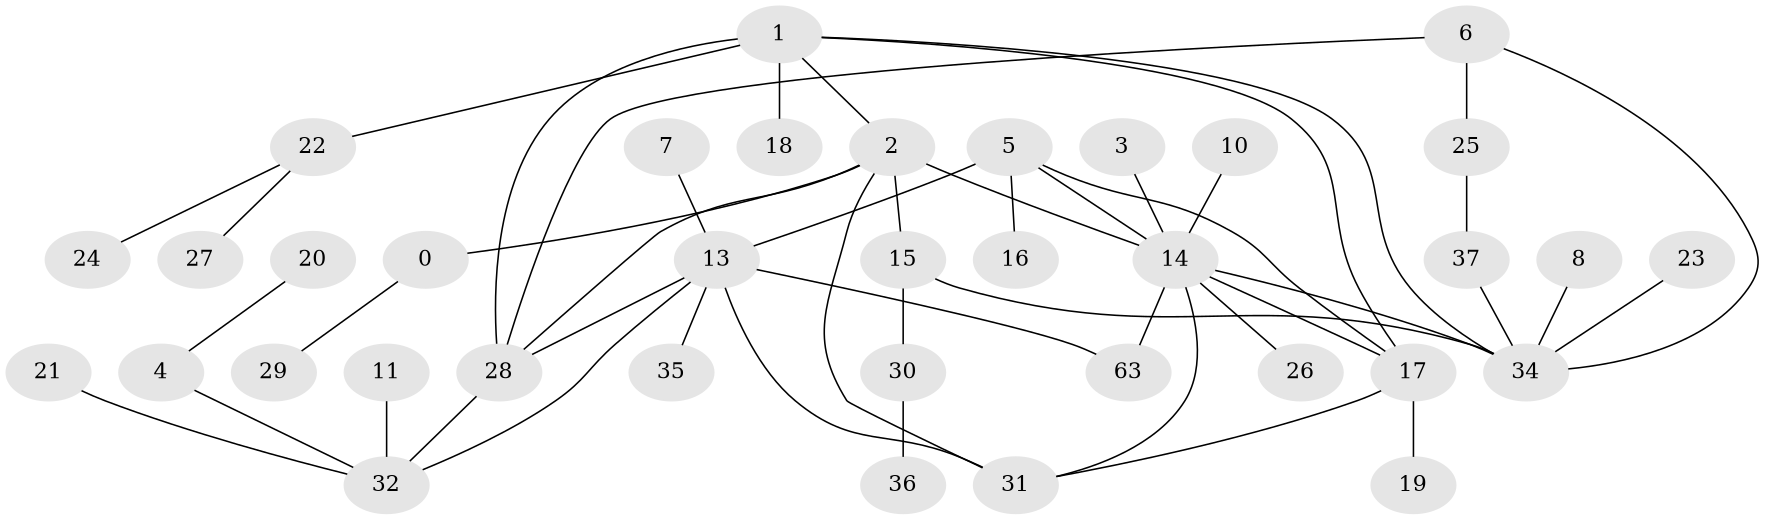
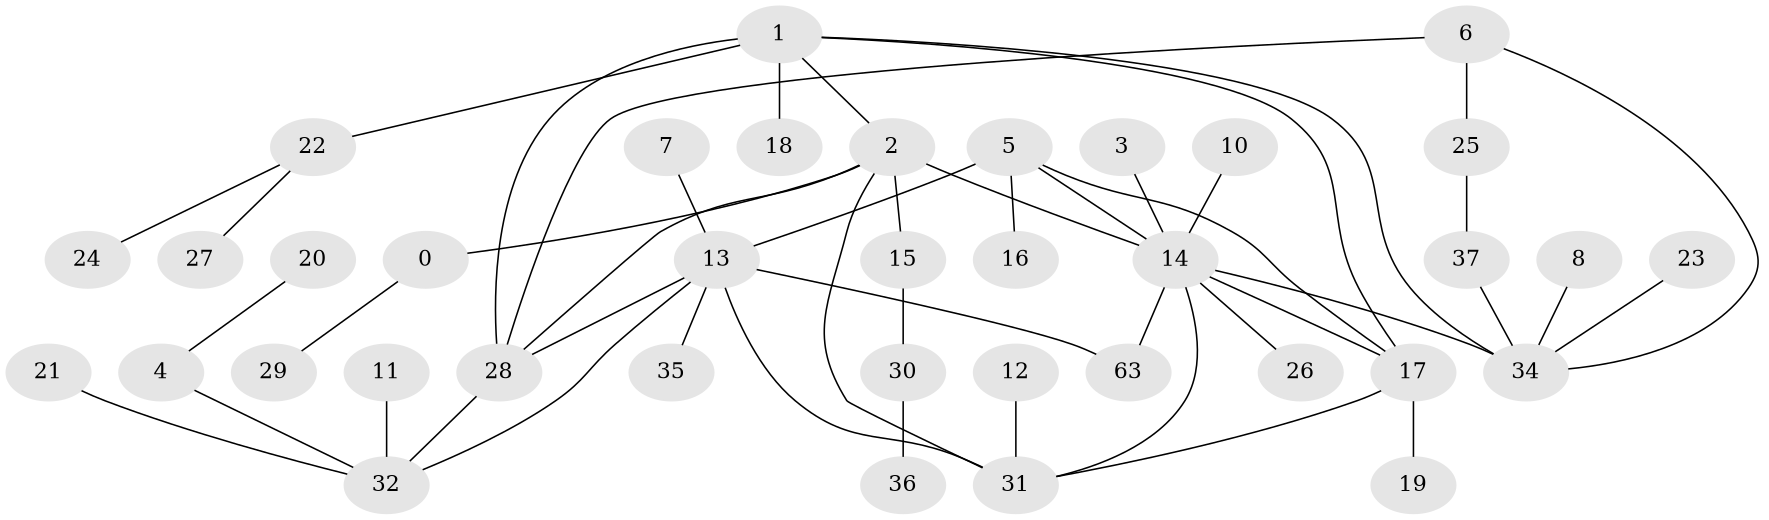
(1215, 316) -> none
none -> (1016, 373)
